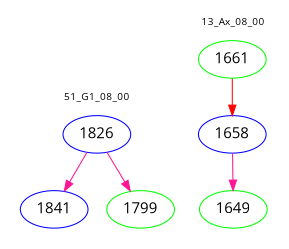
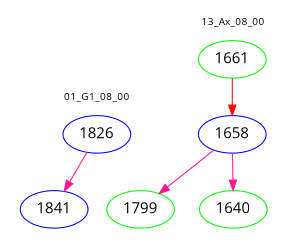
(97, 97) -> (97, 97)
(116, 167) -> (198, 163)
(233, 209) -> (233, 209)
